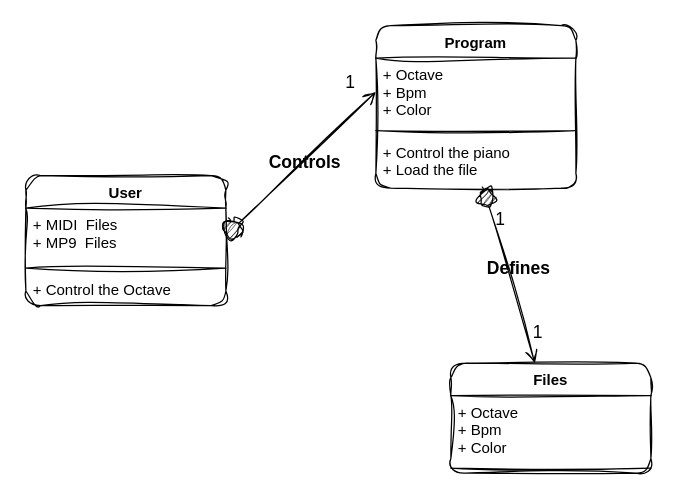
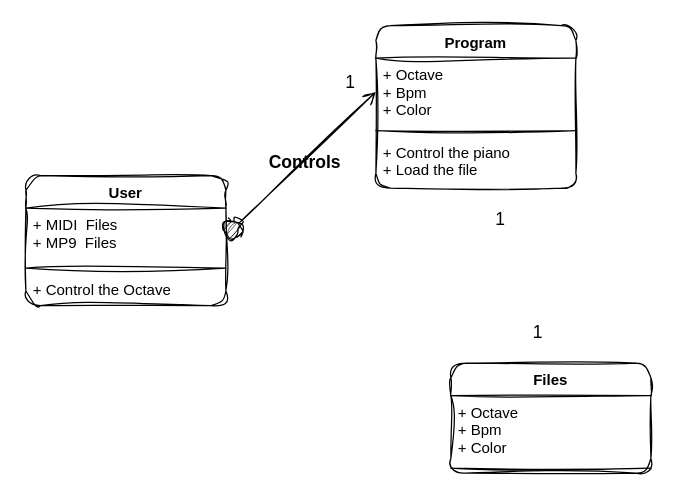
(511, 283) -> none
